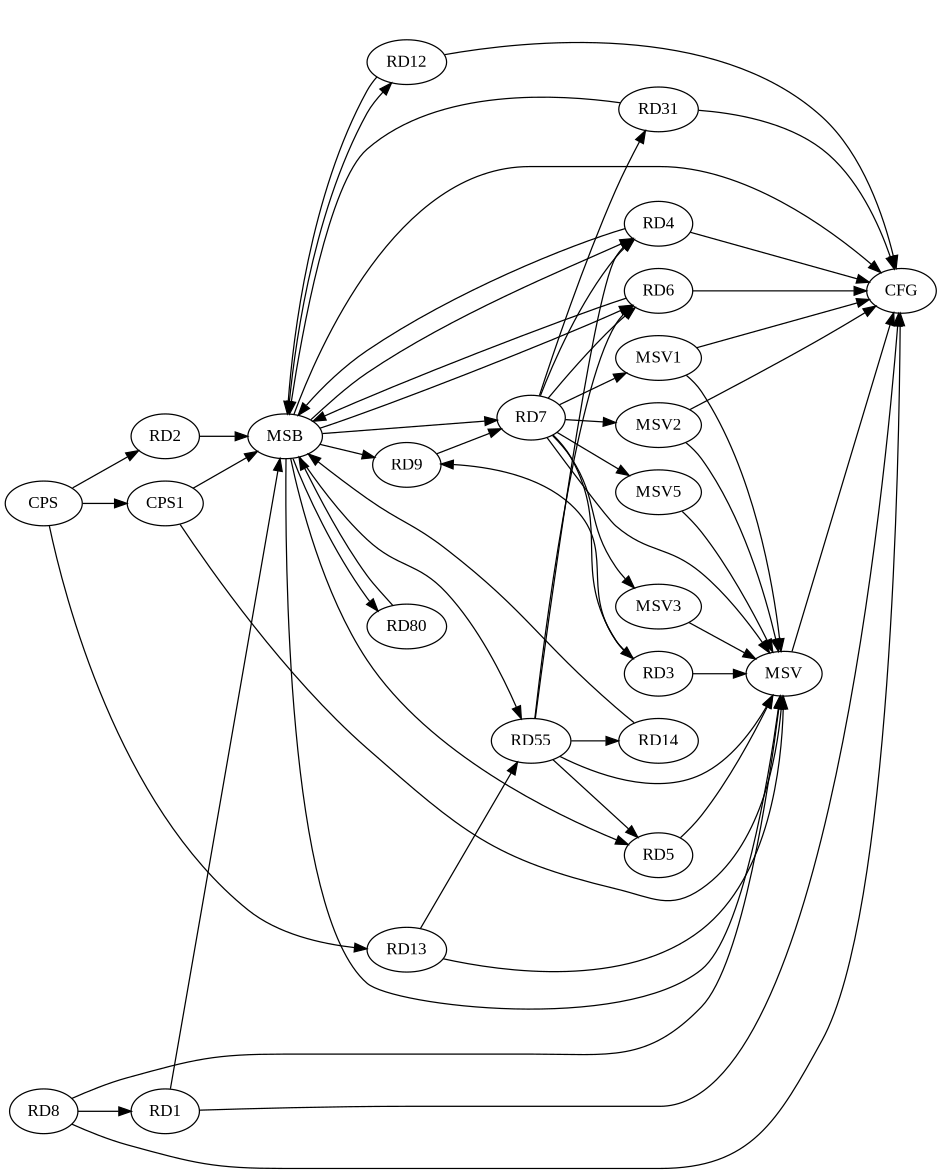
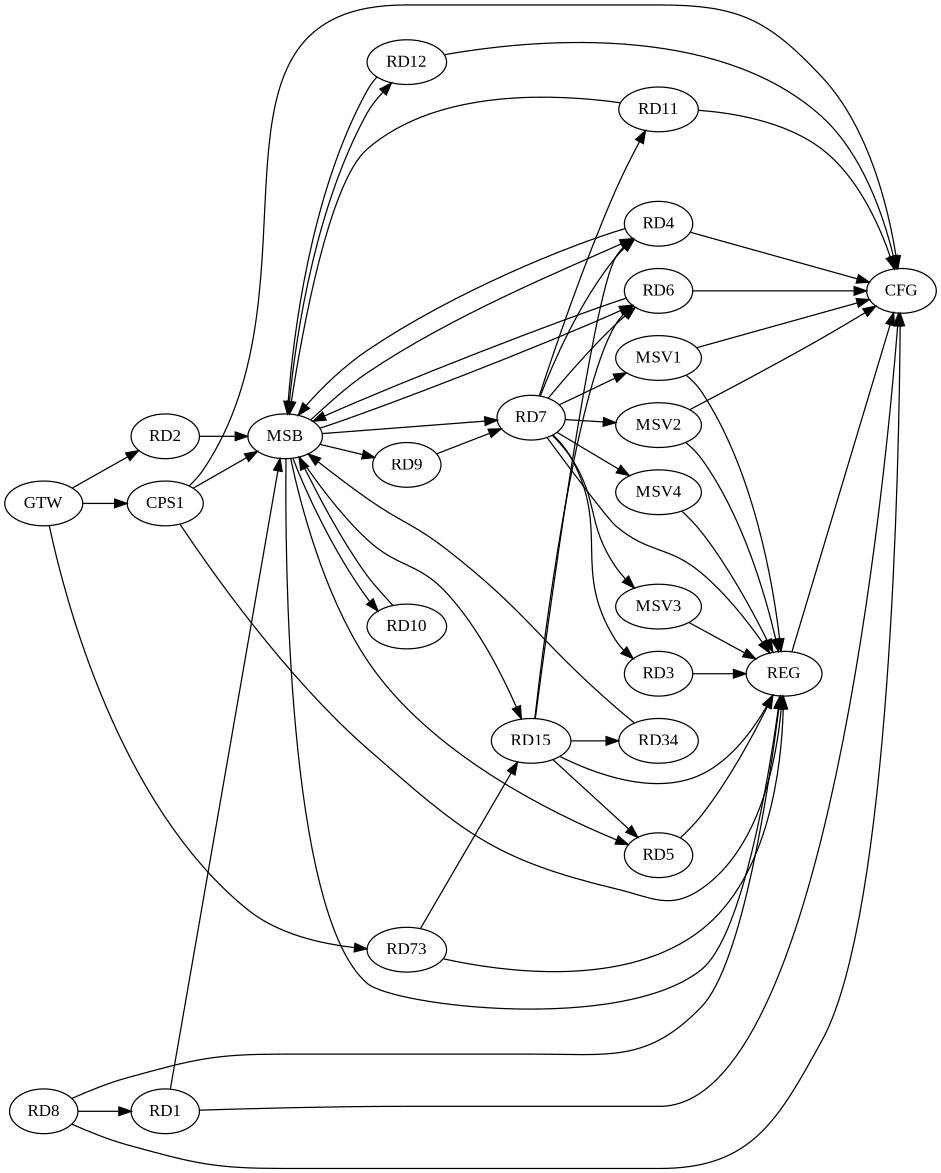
(659, 109) -> (659, 109)
(533, 167) -> (435, 5)
(659, 492) -> (659, 492)
(44, 503) -> (44, 503)
(581, 516) -> none
(407, 626) -> (407, 626)
(784, 674) -> (784, 674)
(531, 741) -> (531, 741)
(659, 741) -> (659, 741)
(407, 950) -> (407, 950)
